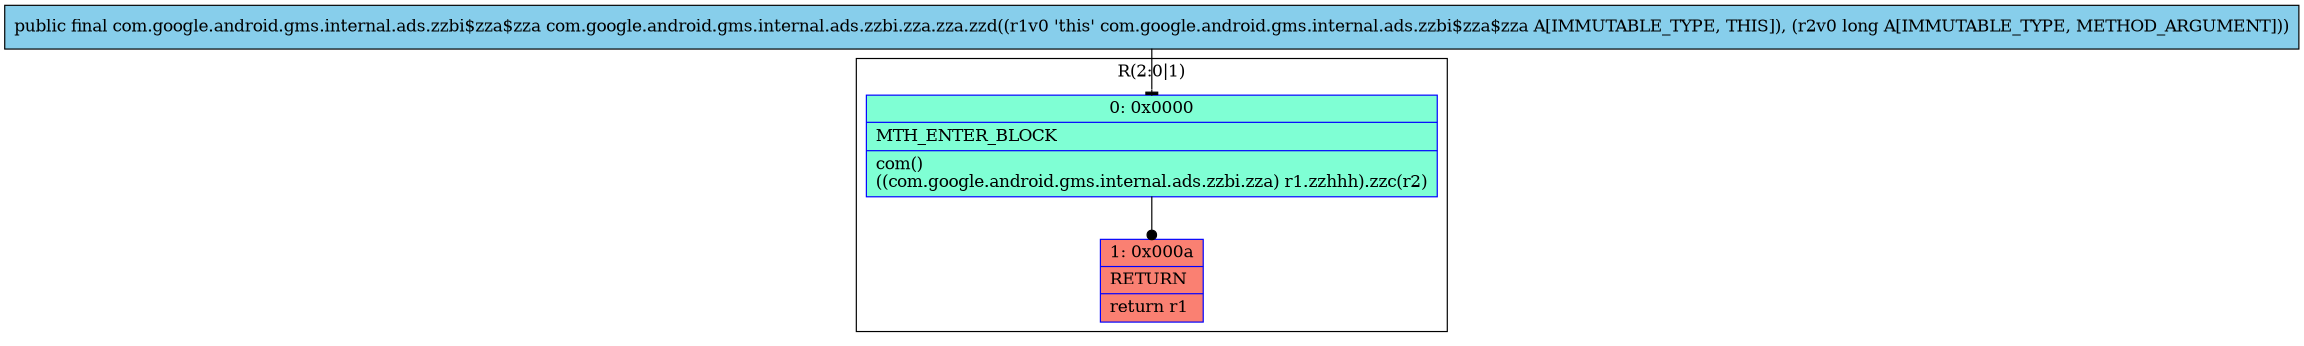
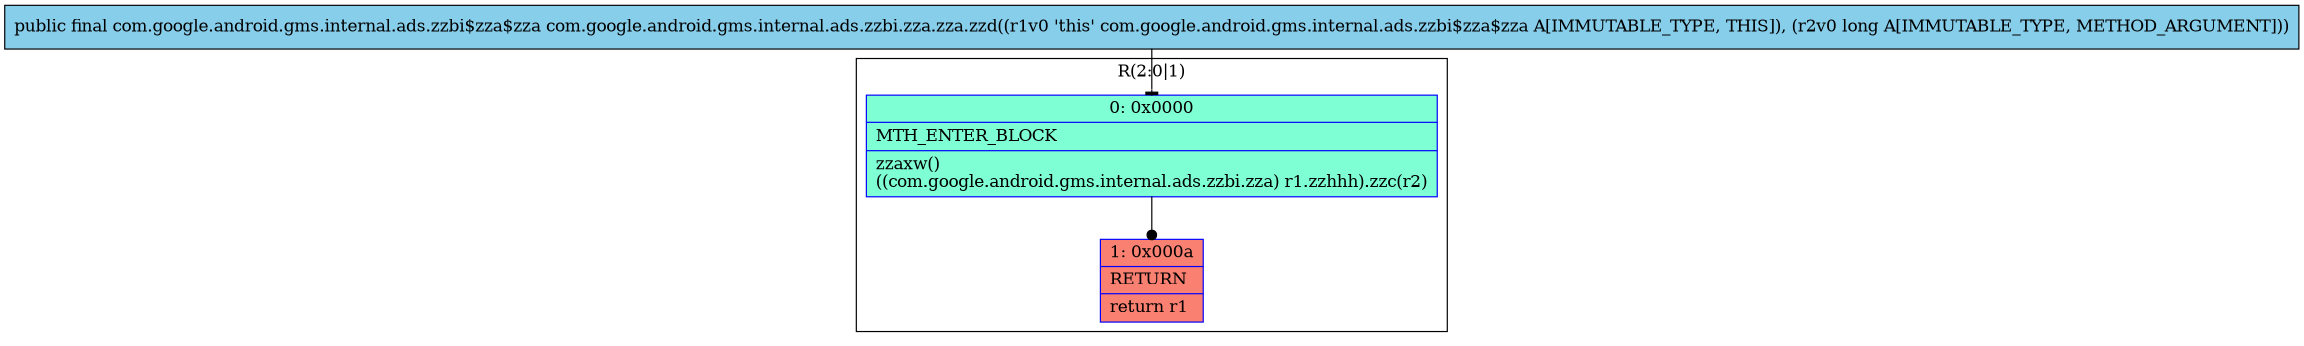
(899, 164) -> (908, 164)
